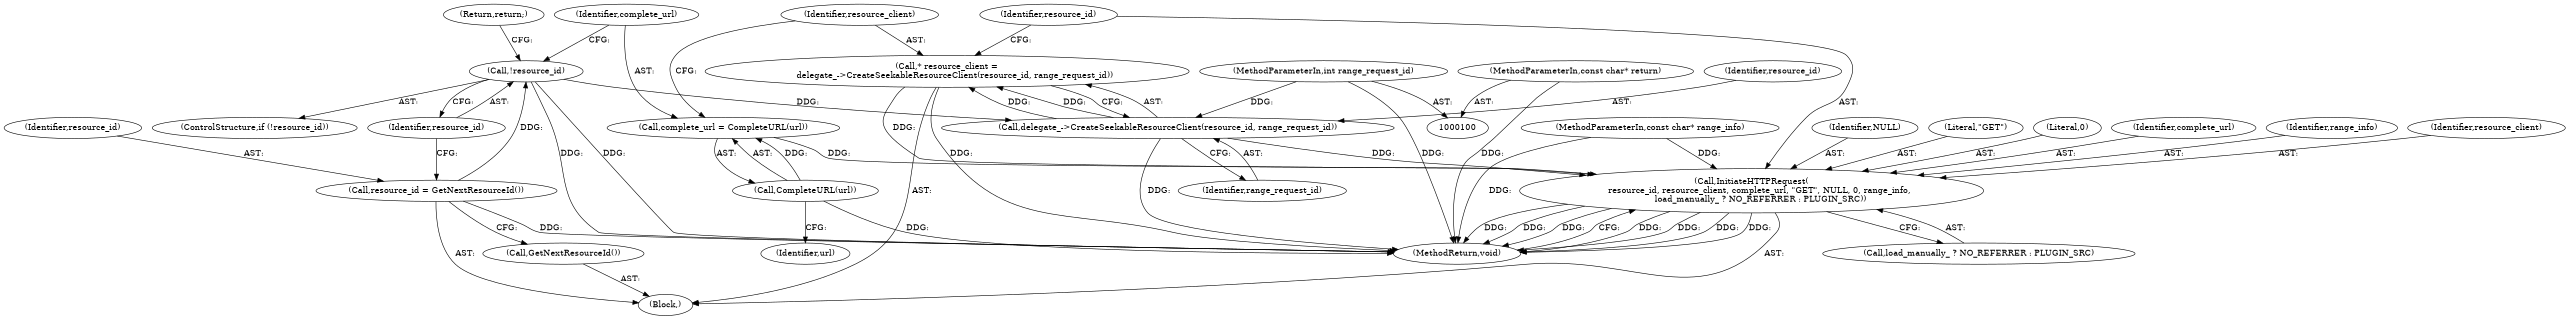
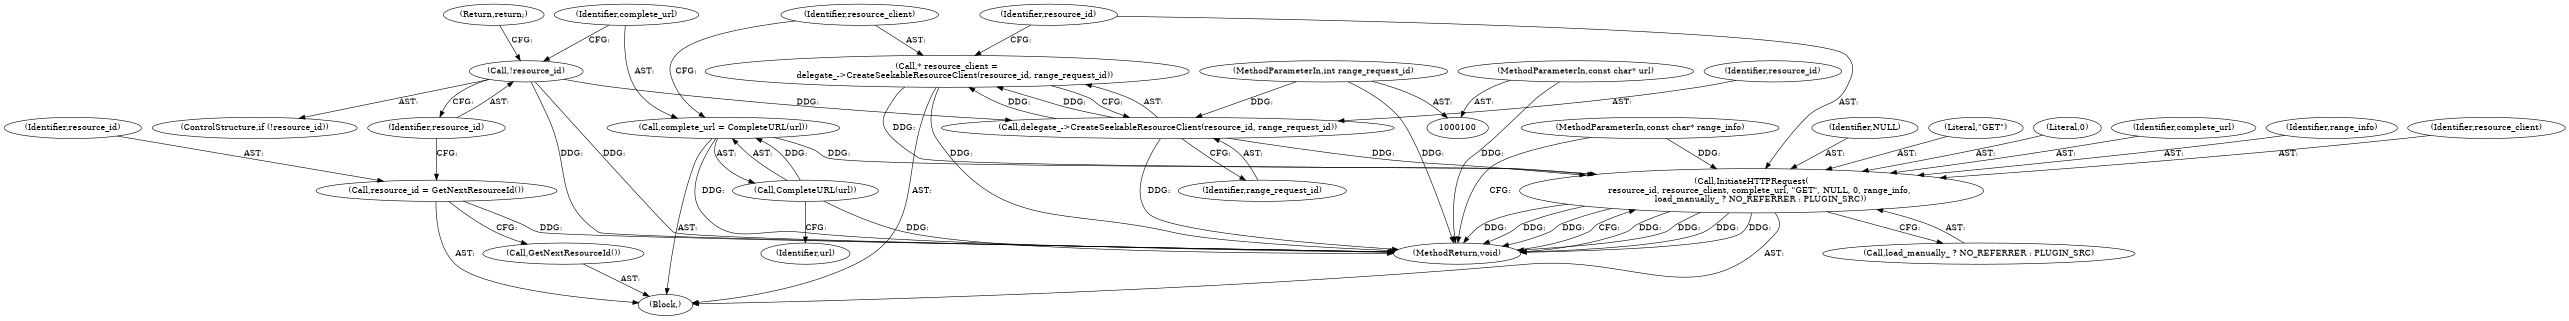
(1576, 71) -> (1576, 71)
(506, 144) -> none
(1502, 191) -> (1502, 191)
none -> (681, 210)
none -> (866, 237)
